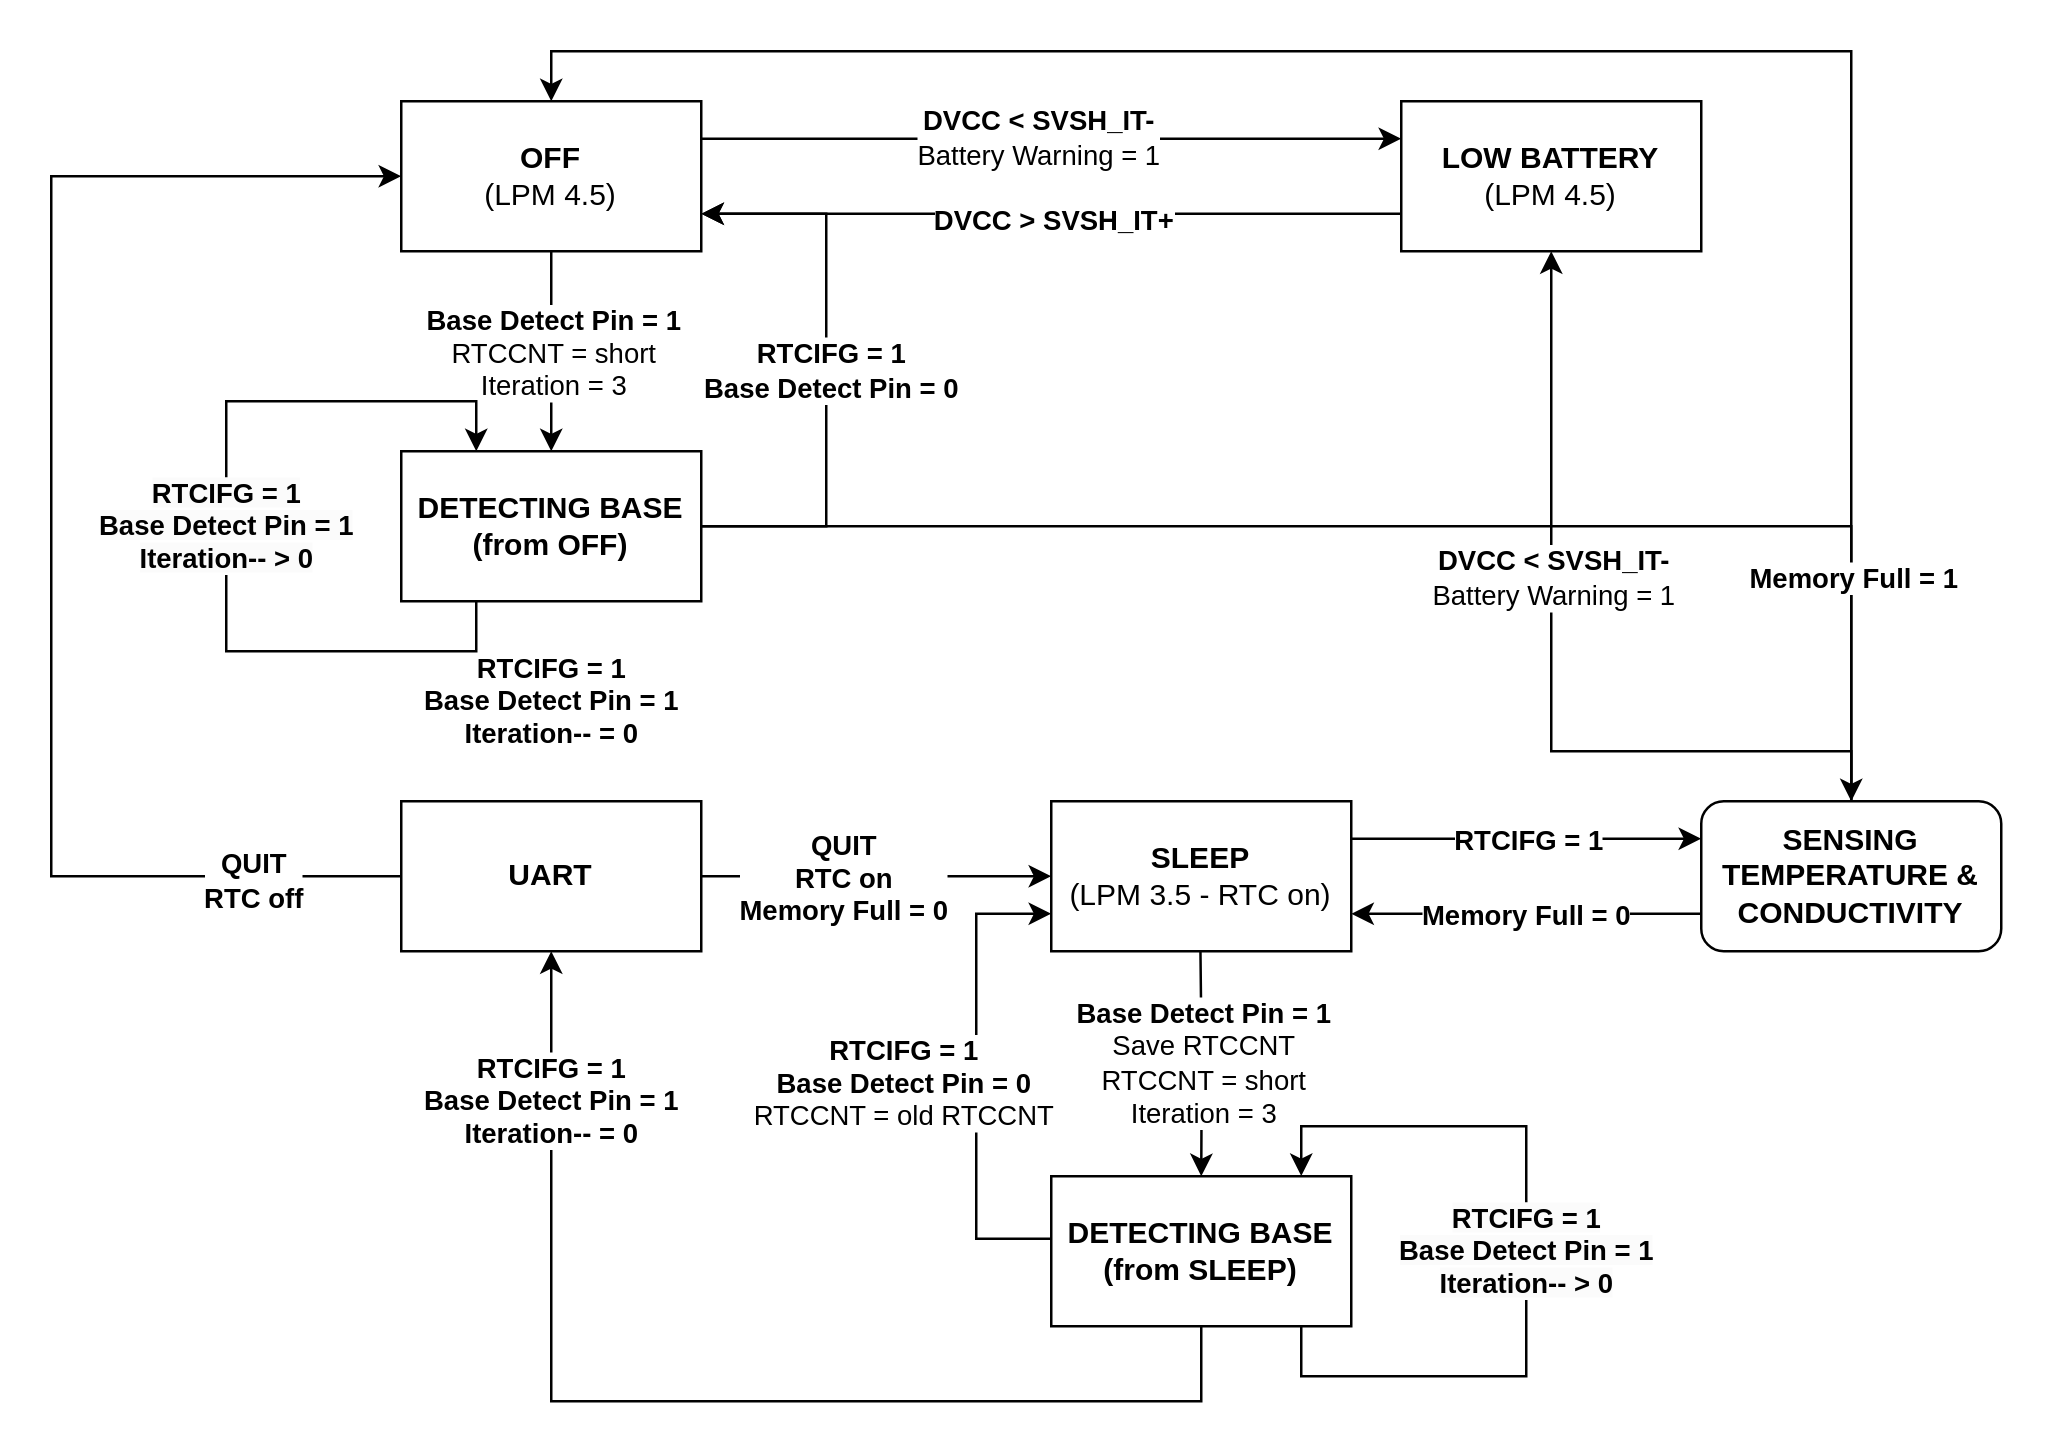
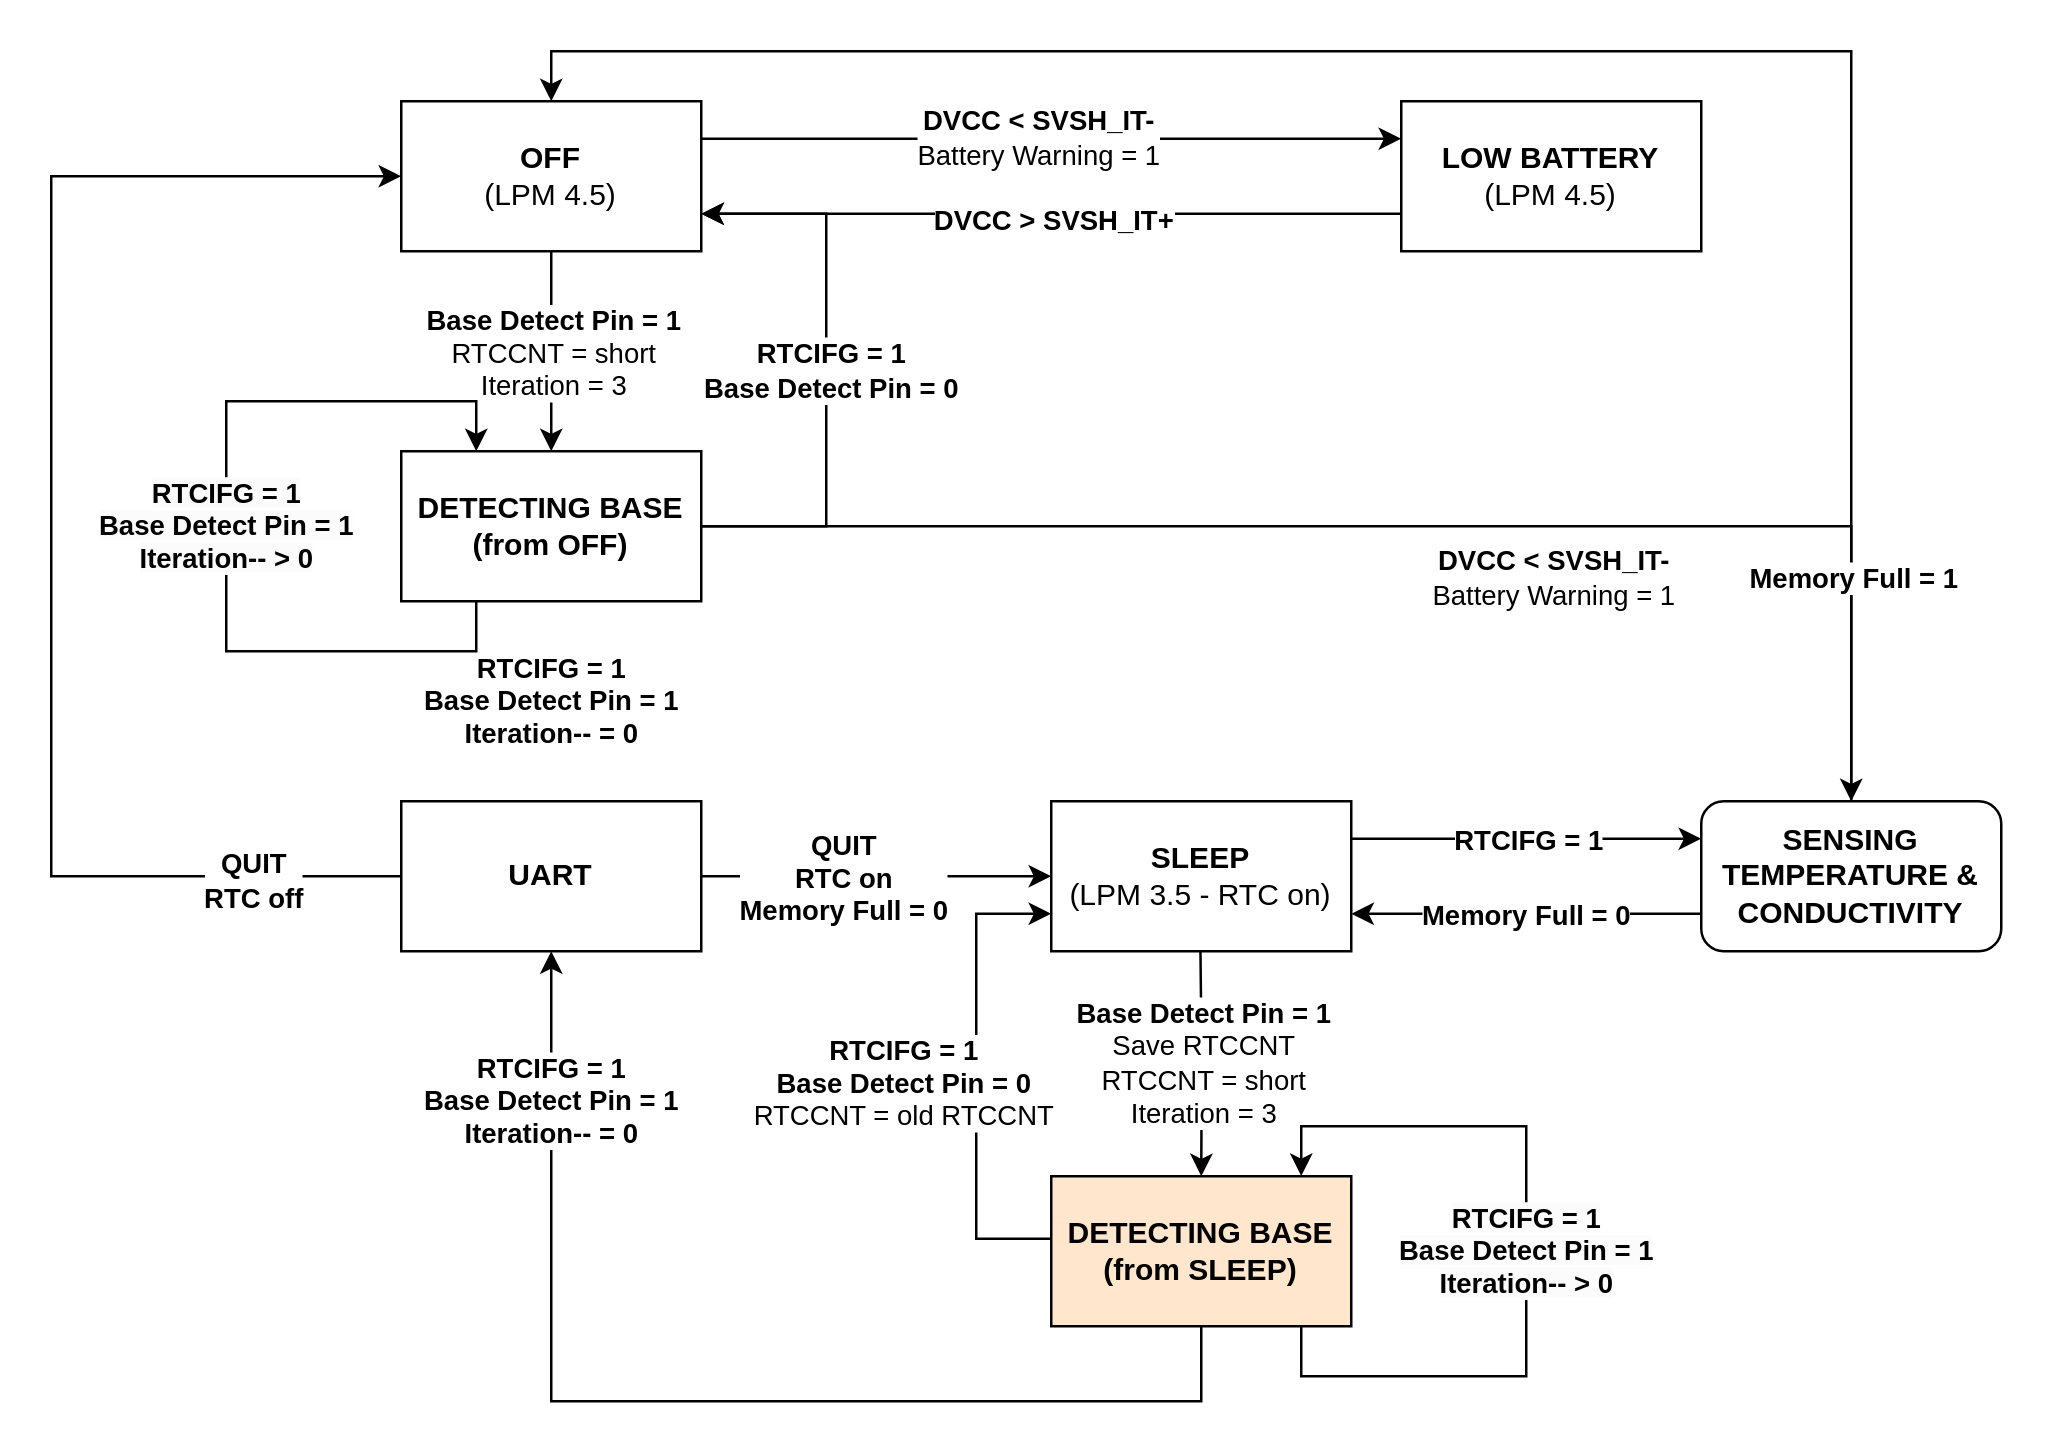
(1629, 751) -> none
(1201, 1251) -> (1201, 1251)
